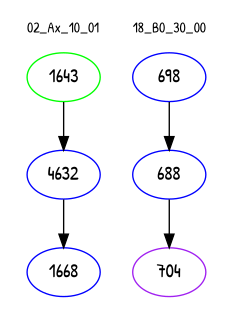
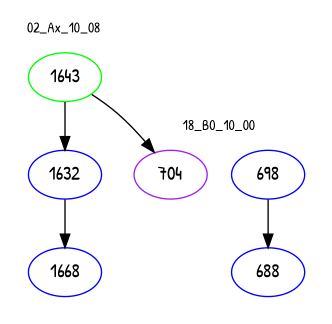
(64, 29) -> (64, 29)
(170, 29) -> (219, 127)
(64, 175) -> (65, 175)
(169, 217) -> (132, 127)
